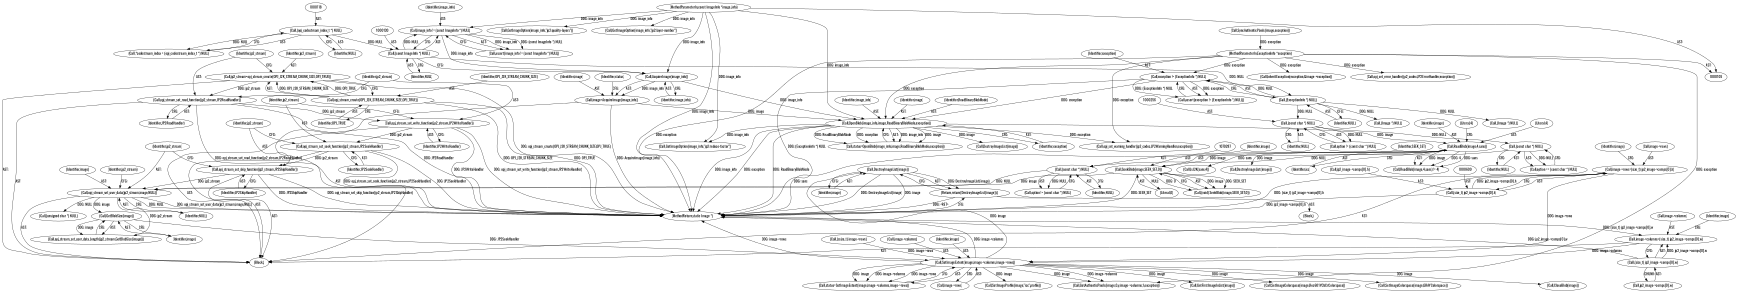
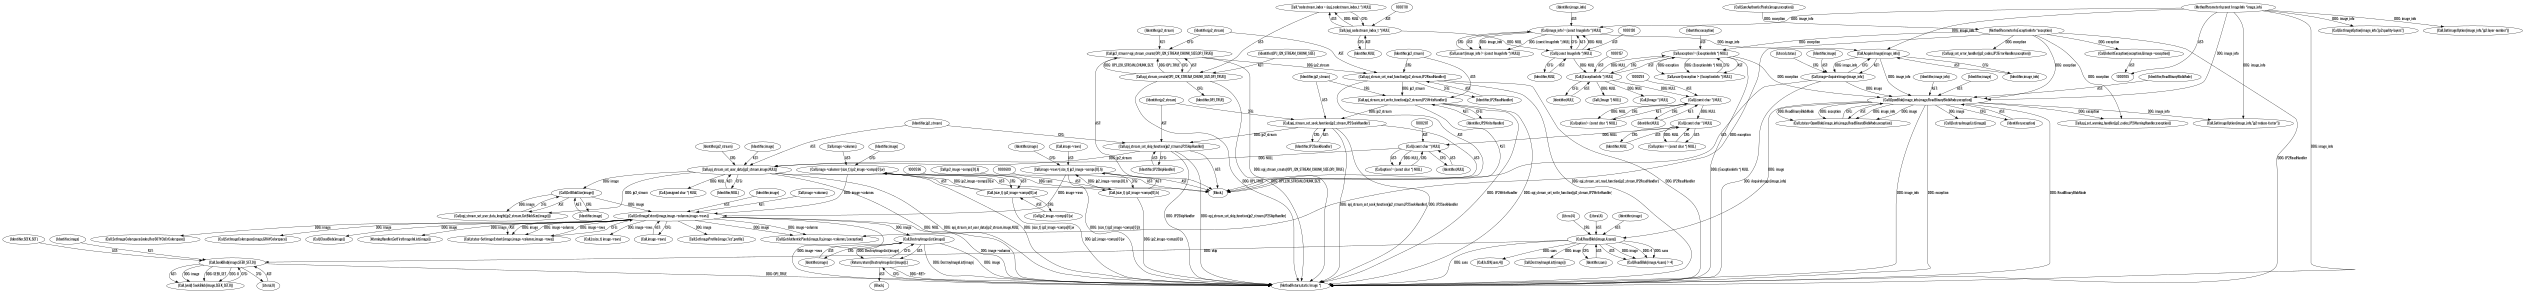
none -> (1617, 54)
(1539, 57) -> (2129, 64)
(529, 71) -> (1858, 67)
(613, 77) -> (1786, 54)
(1150, 100) -> (1638, 77)
(349, 112) -> (1259, 40)
(666, 135) -> (2292, 158)
(1225, 147) -> (1422, 123)
(1218, 158) -> (1211, 251)
none -> (915, 170)
(1301, 170) -> (1596, 263)
(1156, 181) -> (259, 274)
(1421, 181) -> (1046, 181)
(636, 187) -> none
(1141, 193) -> (776, 274)
(1181, 222) -> (1062, 267)
(505, 239) -> (636, 205)
(902, 252) -> (628, 226)
(1650, 274) -> (1051, 205)
(1213, 286) -> (400, 239)
(1305, 286) -> (145, 239)
